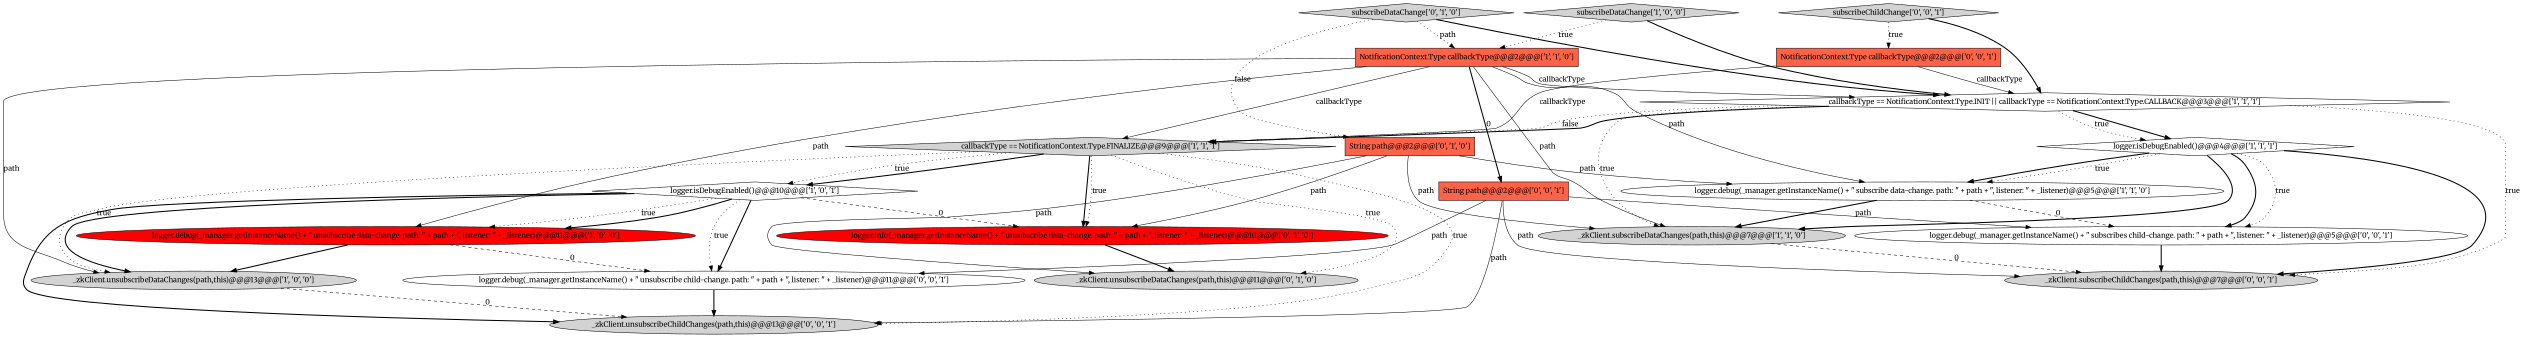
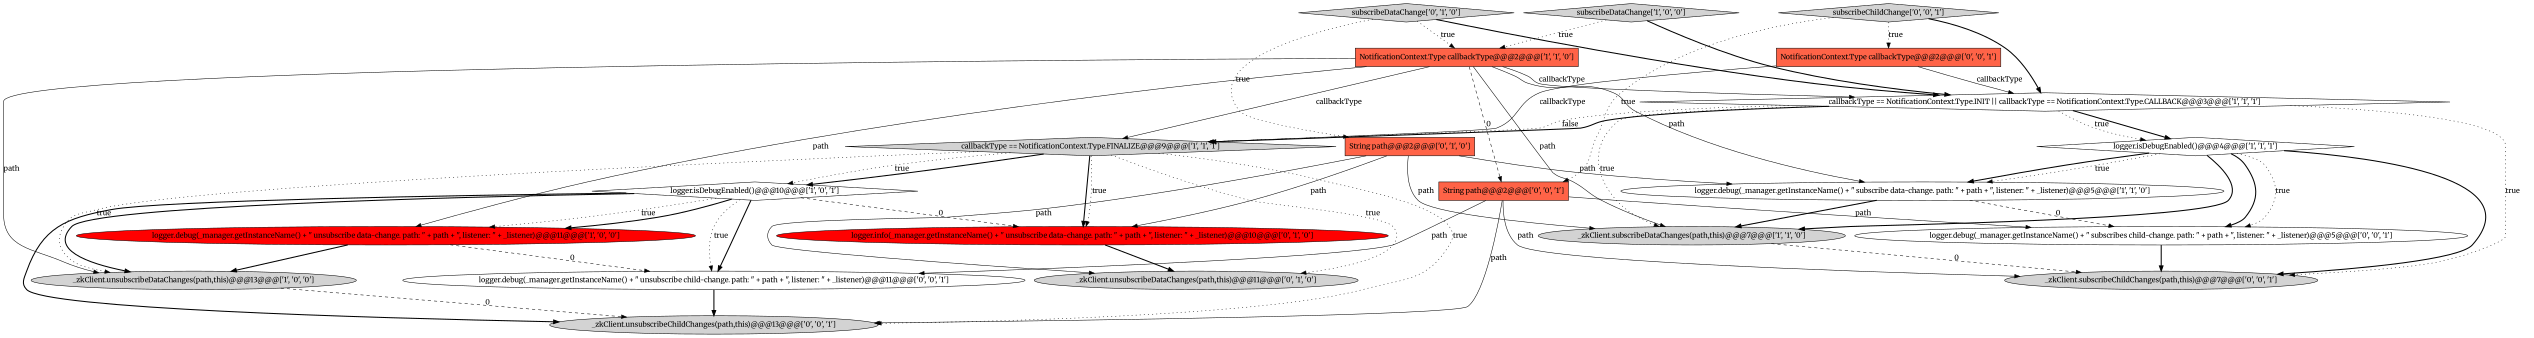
(1448, 35) -> (1448, 35)
none -> (1681, 57)
(1243, 80) -> (1243, 80)
(1485, 122) -> (1485, 122)
